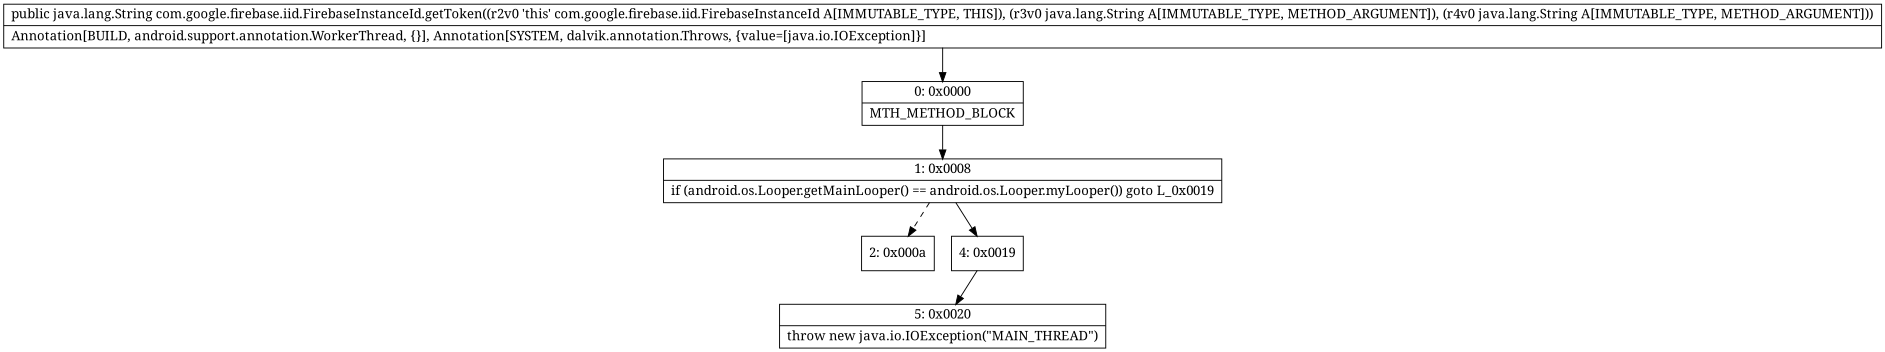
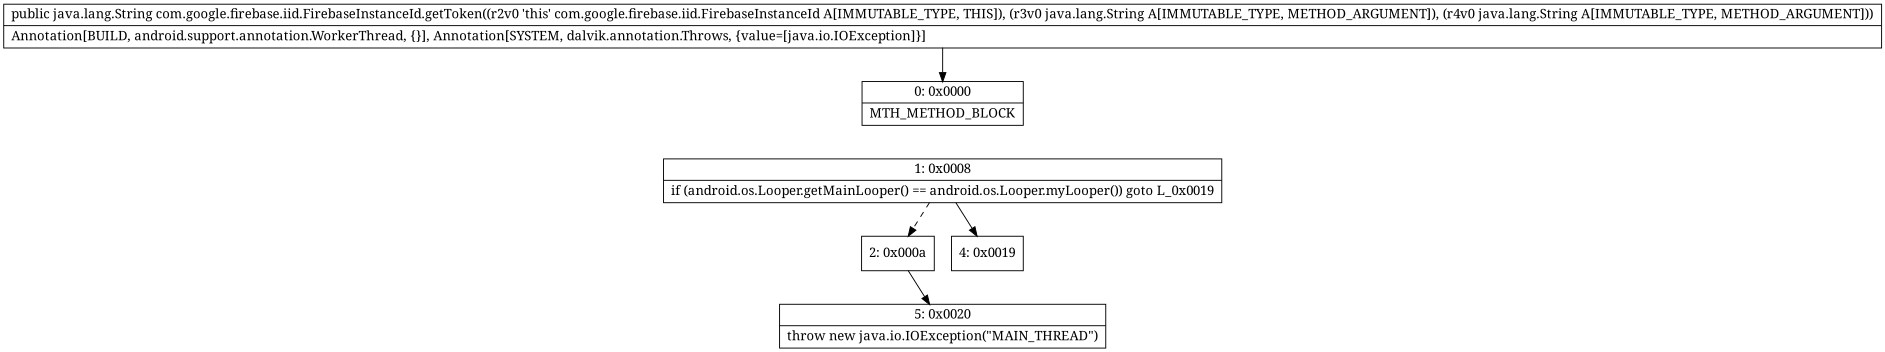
(943, 137) -> none
(969, 284) -> (916, 284)
